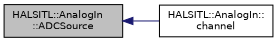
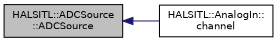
(63, 21) -> (63, 21)
